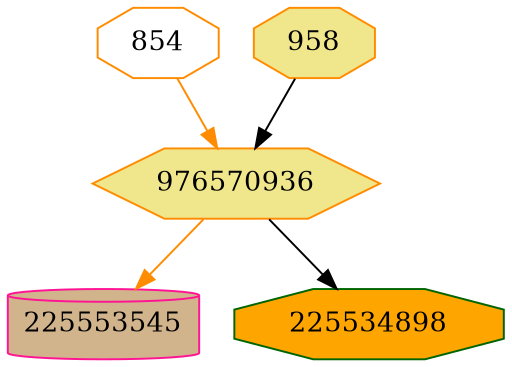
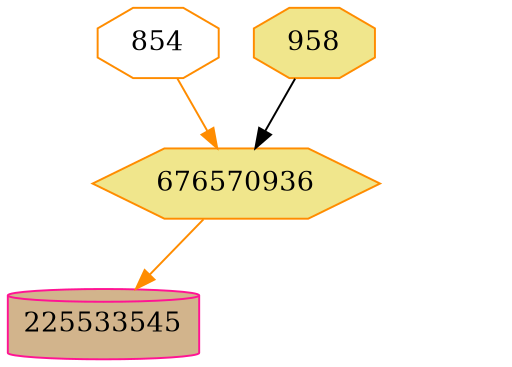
(236, 184) -> (236, 184)
(103, 324) -> (103, 324)
(369, 324) -> none
